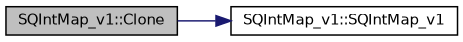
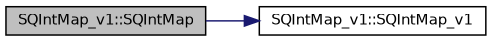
(92, 21) -> (106, 21)
